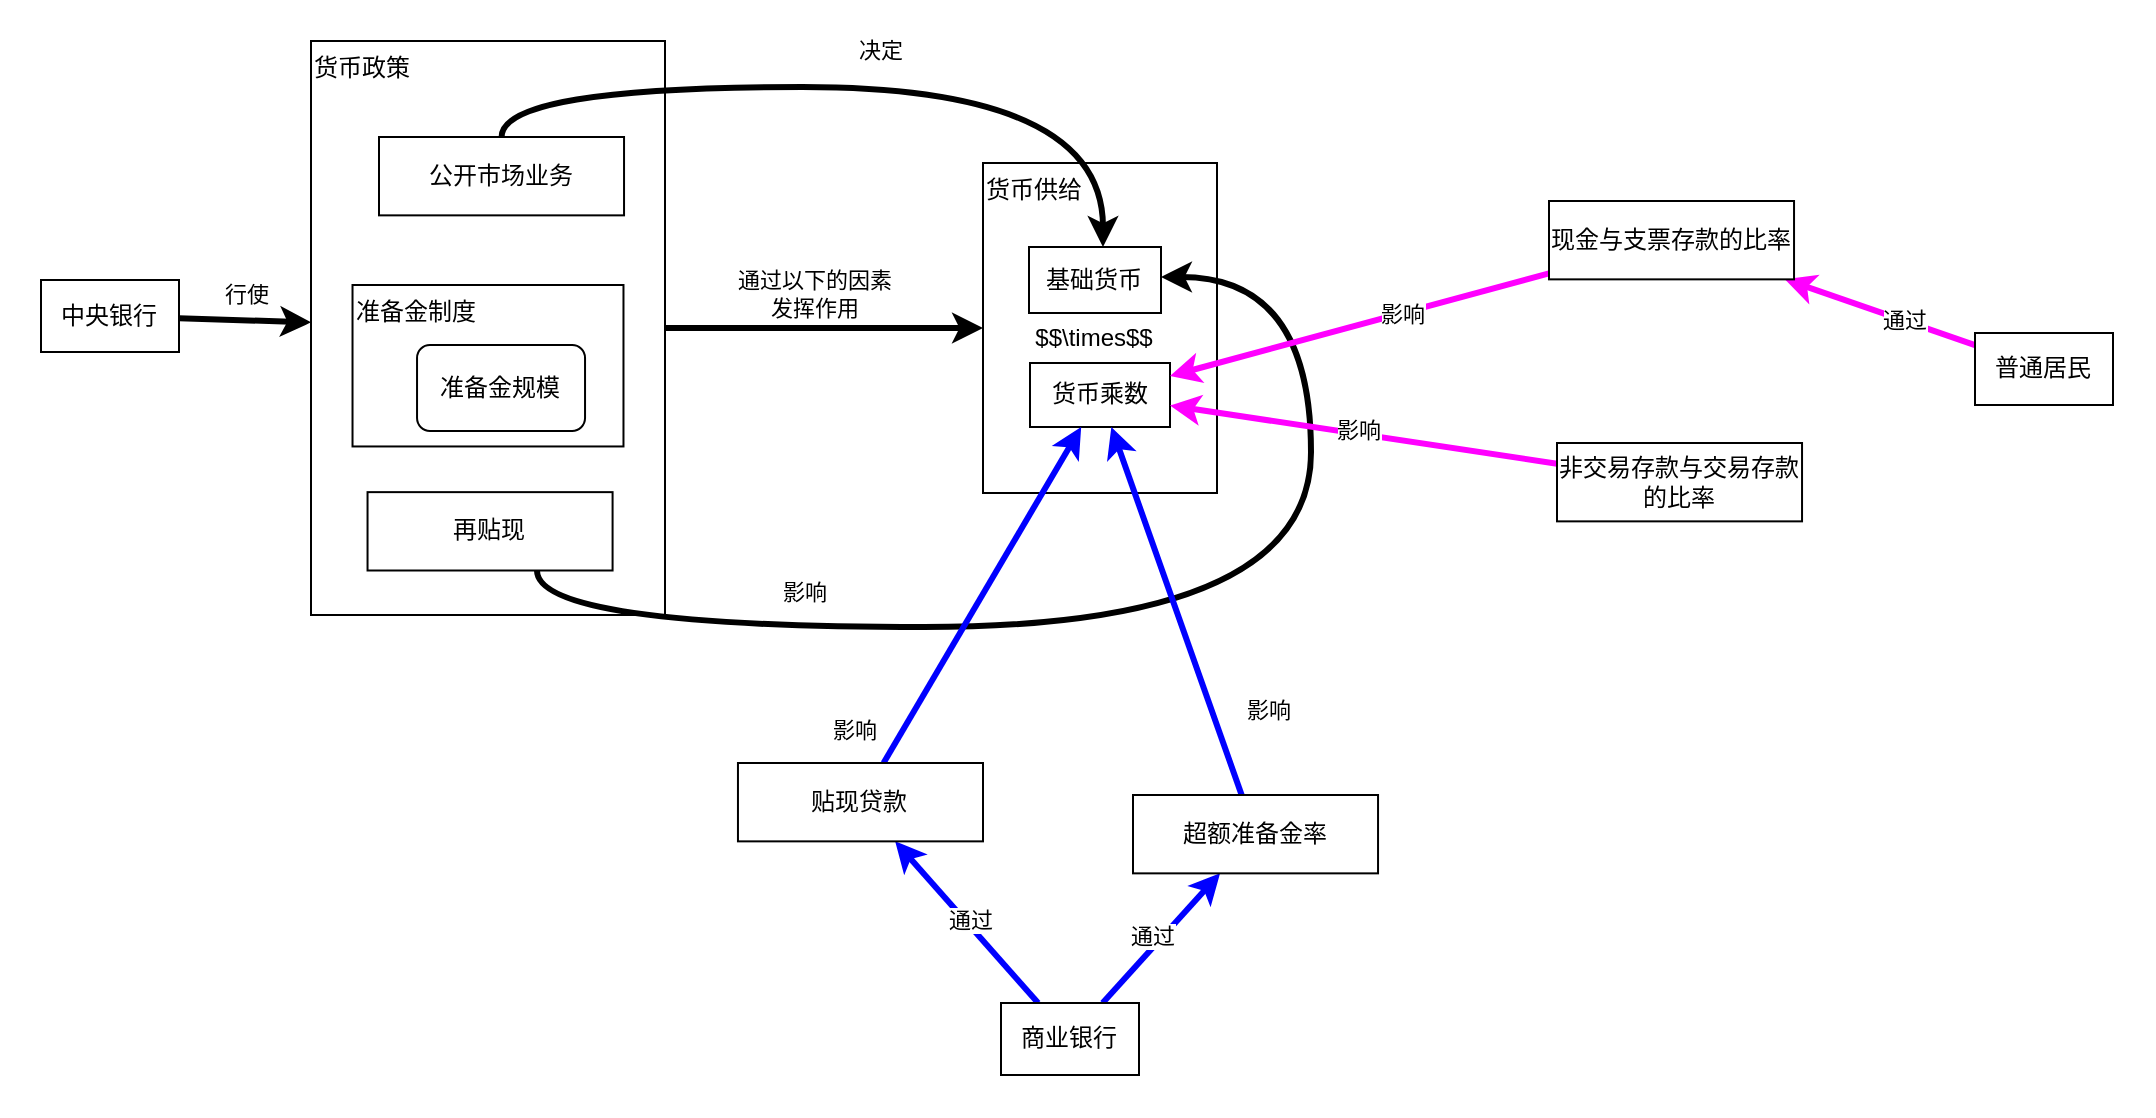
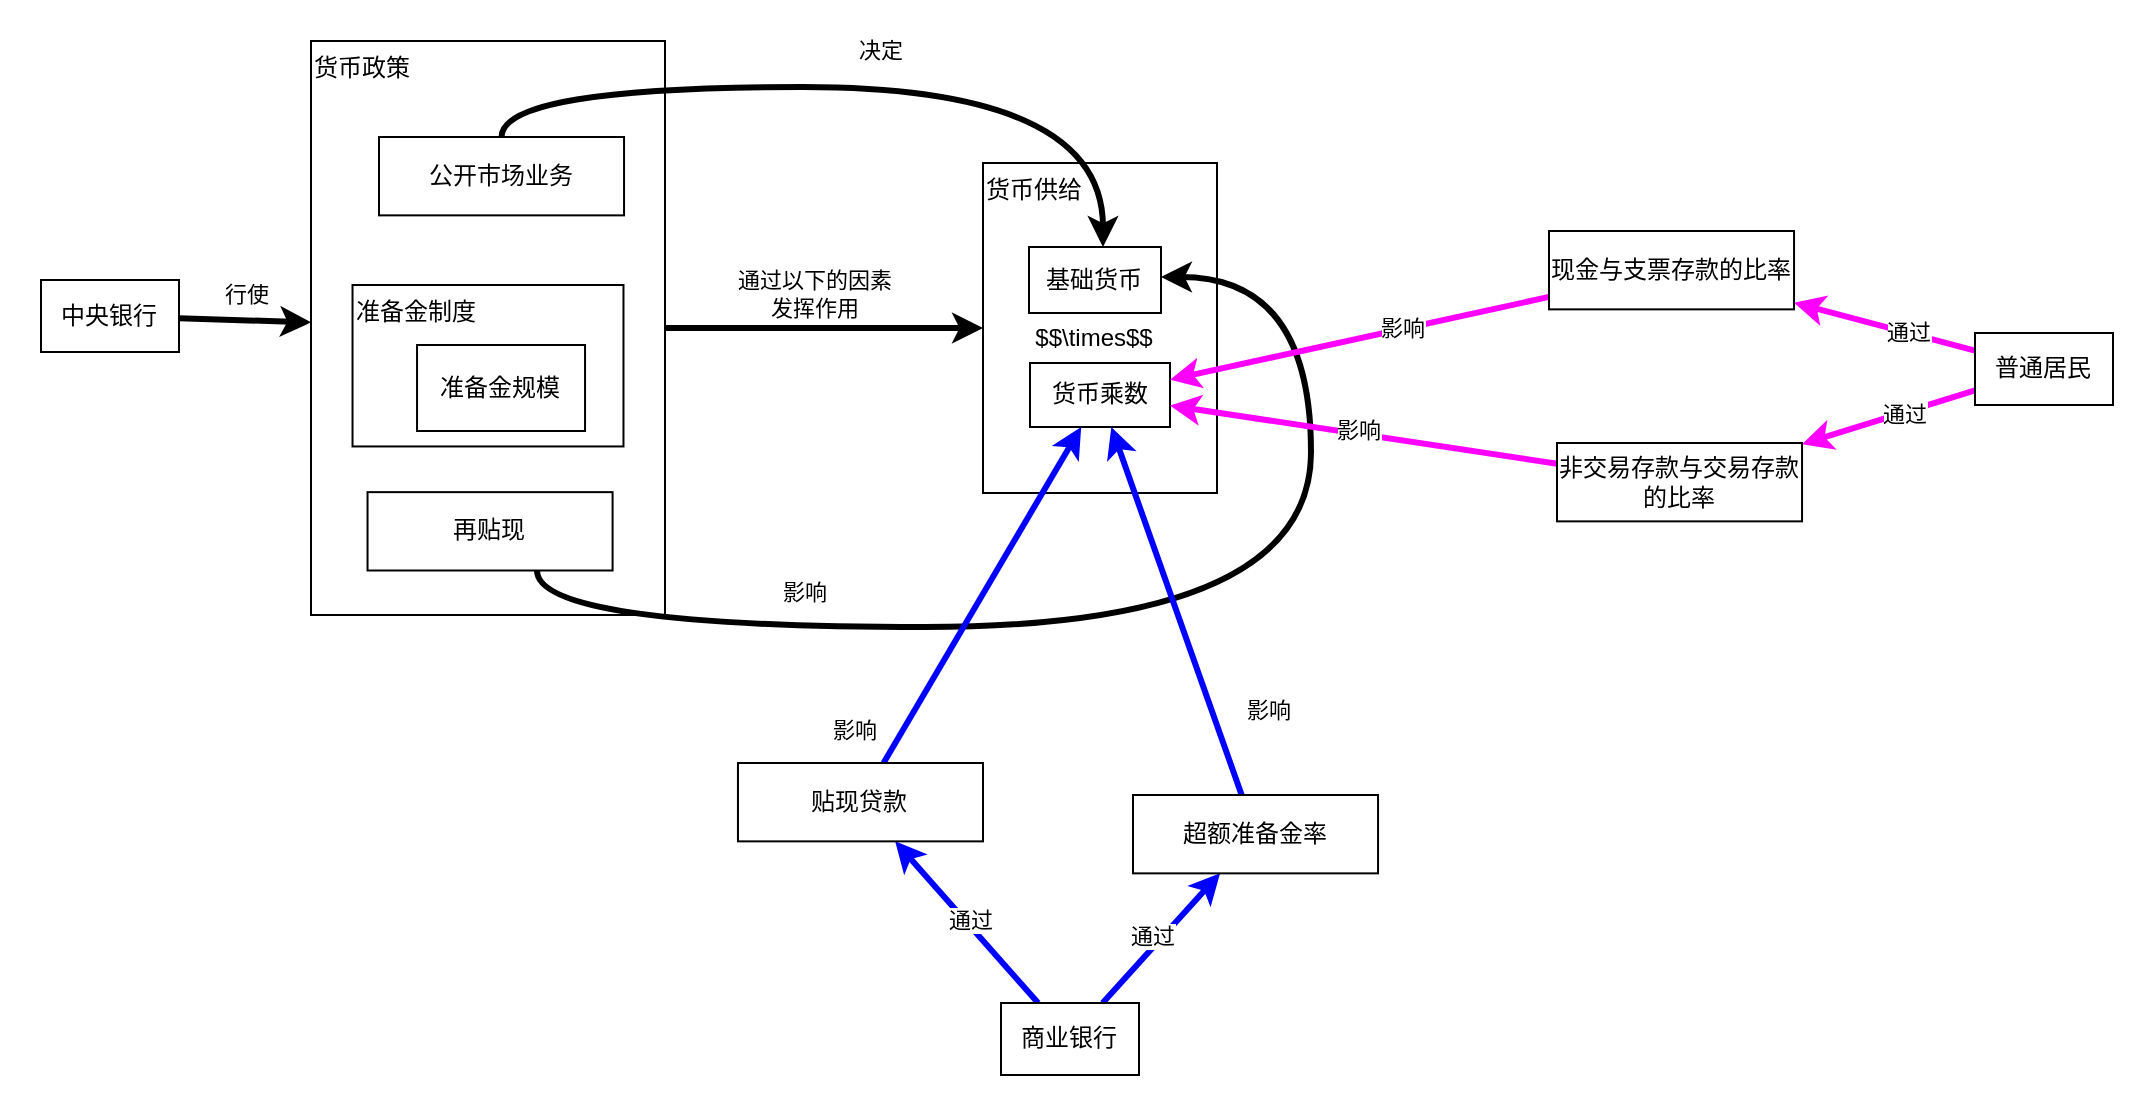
(1672, 240) -> (1672, 270)
(501, 388) -> (501, 388)
none -> (1898, 414)
